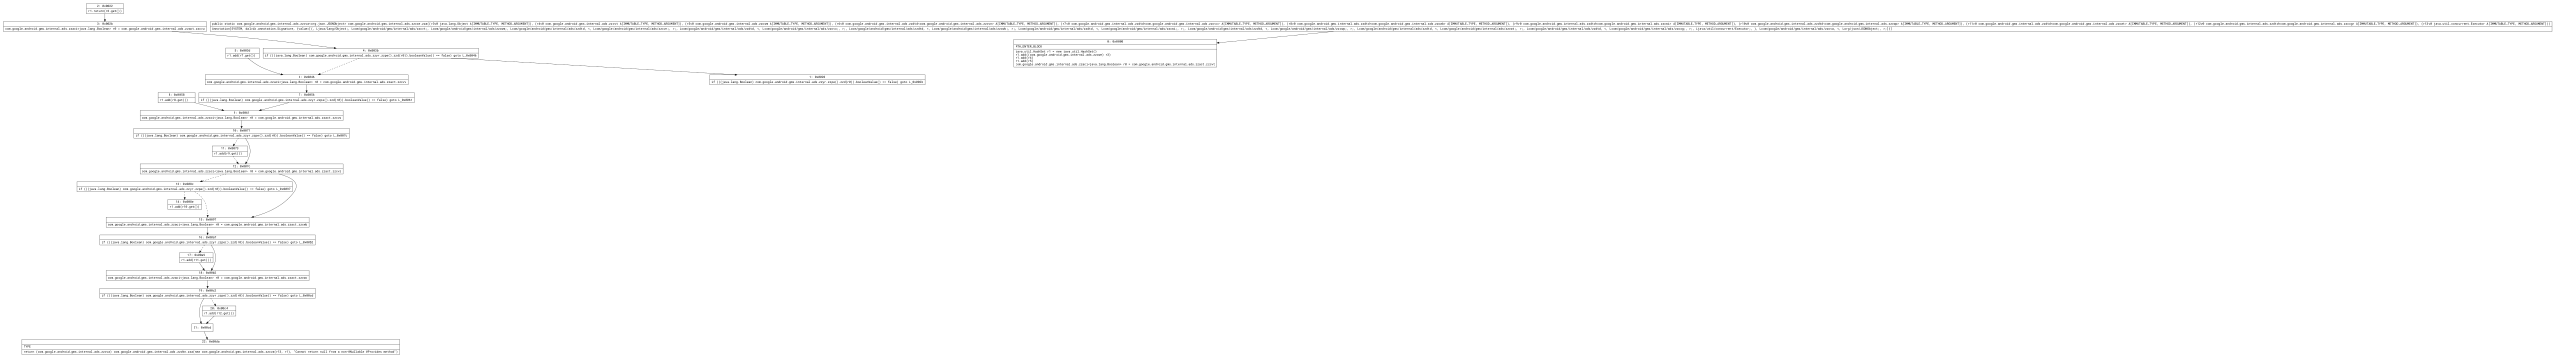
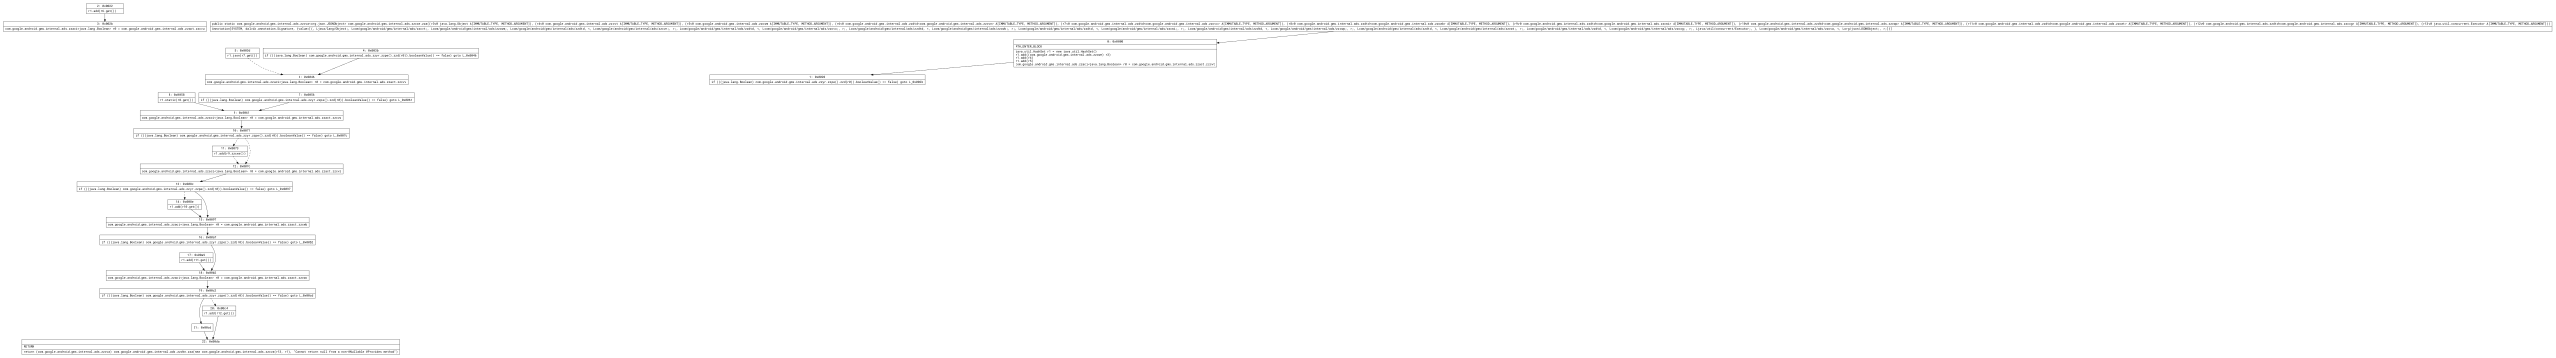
(105, 11) -> (102, 11)
(253, 38) -> none
(242, 56) -> (242, 56)
(340, 66) -> (340, 66)
(593, 66) -> (943, 68)
(263, 68) -> (263, 68)
(307, 88) -> none
(174, 100) -> (177, 100)
(250, 150) -> (250, 150)
(228, 154) -> (230, 154)
(214, 178) -> (214, 178)
(288, 199) -> (195, 213)
(204, 202) -> (204, 202)
(202, 248) -> none
(211, 319) -> (216, 327)
(27, 347) -> (29, 347)
